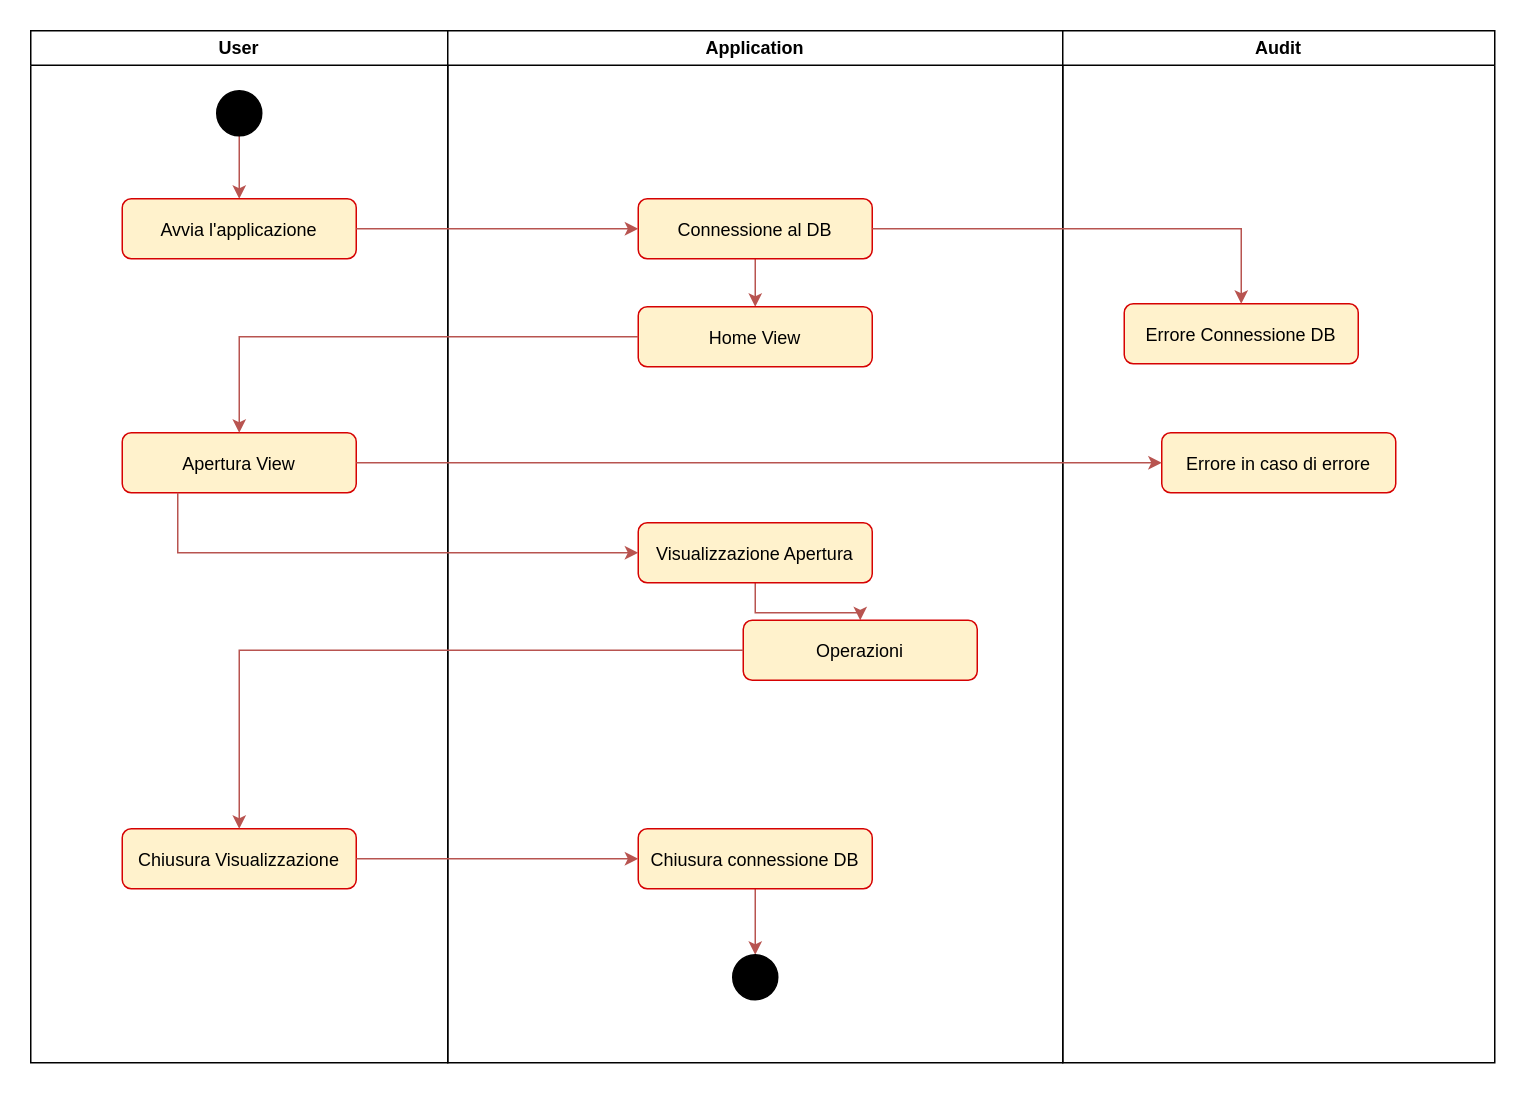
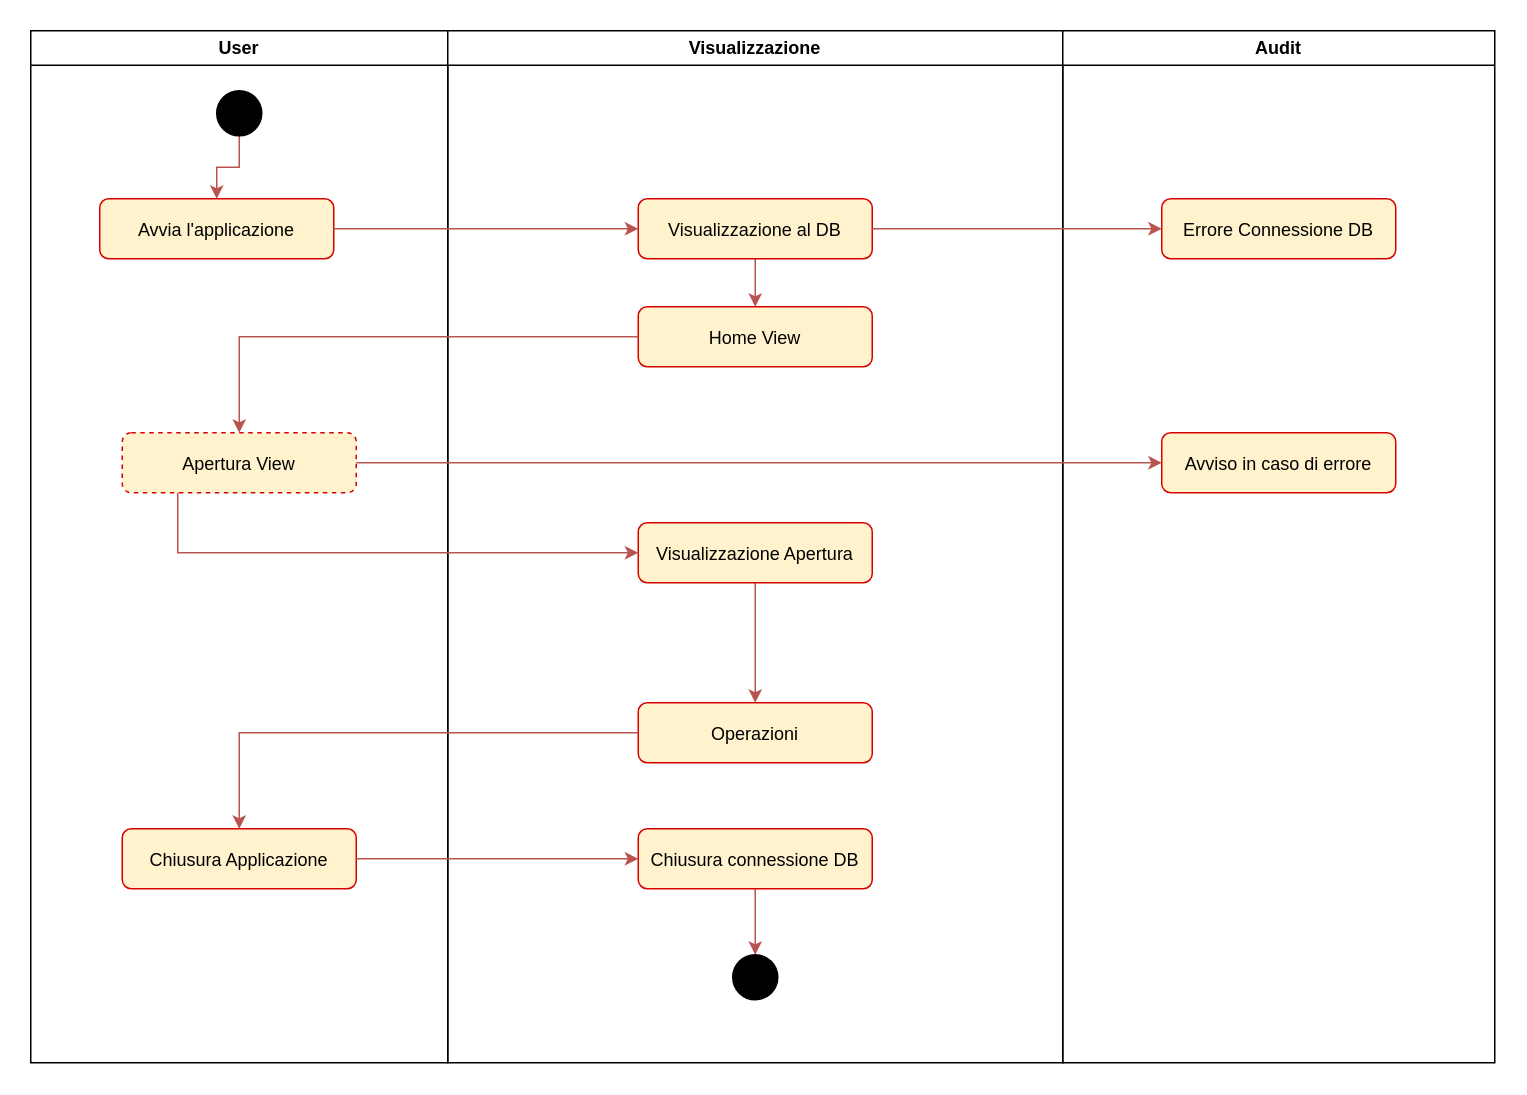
(755, 49) -> (755, 49)
(239, 229) -> (217, 229)
(755, 230) -> (755, 230)
(1241, 334) -> (1279, 229)
(239, 463) -> (239, 463)
(1278, 464) -> (1278, 464)
(860, 650) -> (755, 733)
(239, 860) -> (239, 860)
